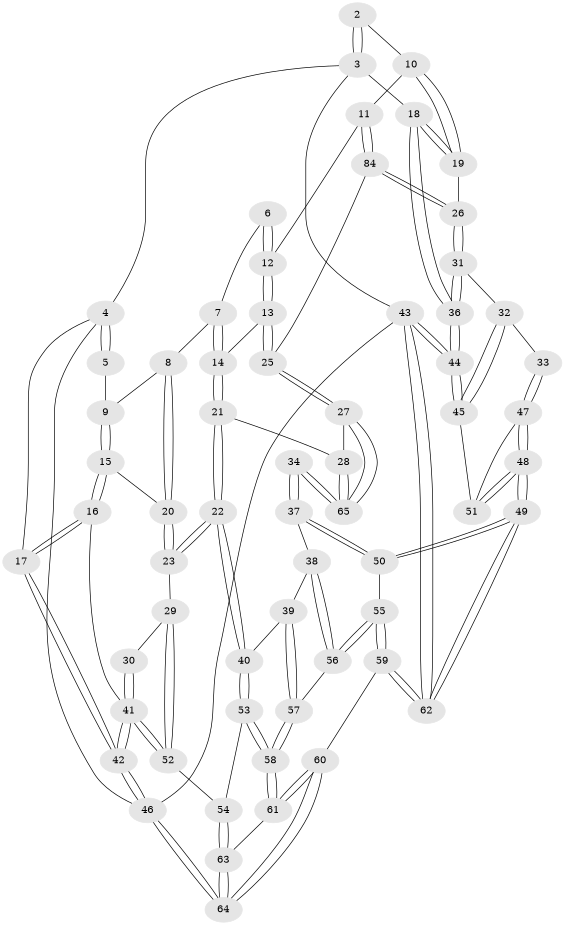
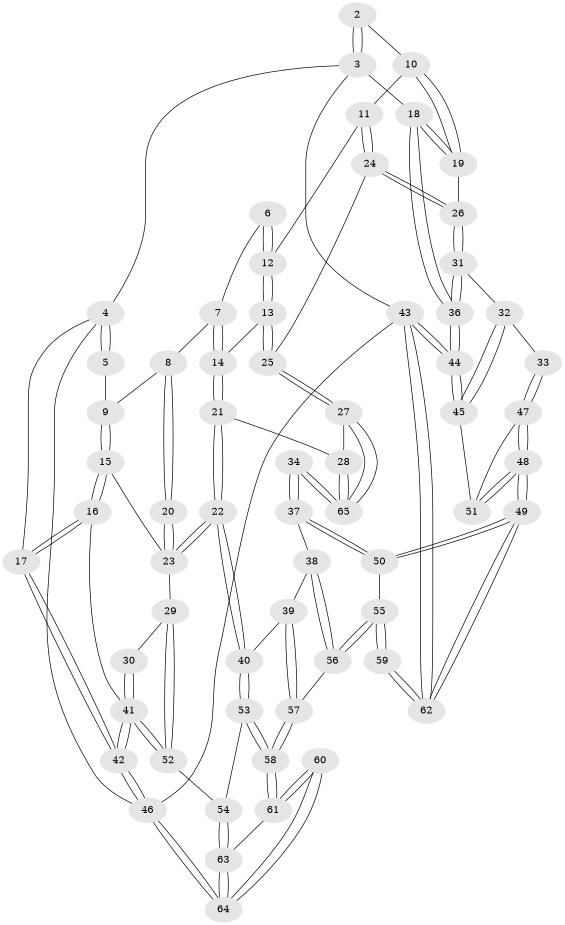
(370, 164) -> (370, 164)
(137, 487) -> (136, 513)
(351, 711) -> none
